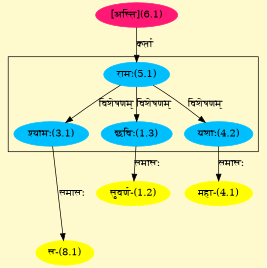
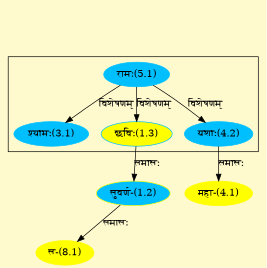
(137, 15) -> none
(137, 134) -> (137, 134)
(58, 190) -> (102, 221)
(133, 193) -> (133, 193)
